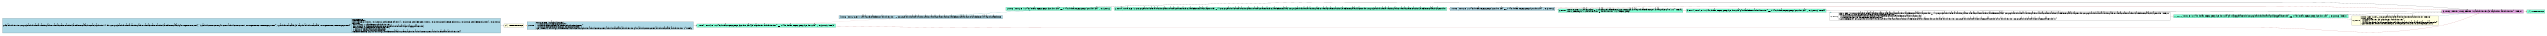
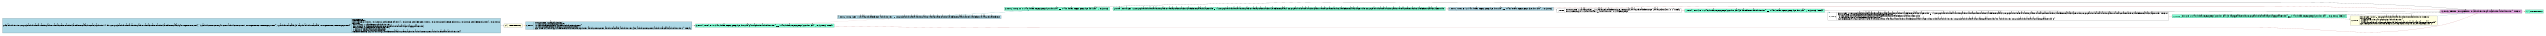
(1621, 11) -> (1619, 11)
(516, 26) -> (515, 26)
